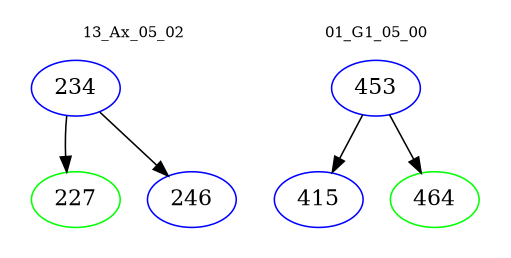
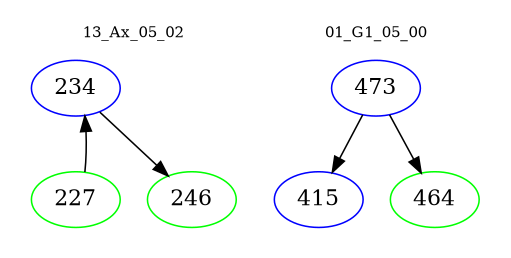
(376, 88) -> (376, 88)
(65, 136) -> (86, 152)
(192, 200) -> (192, 200)
